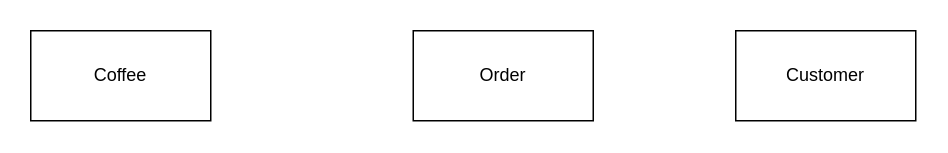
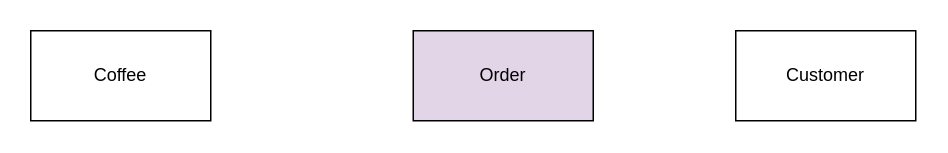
(503, 76) -> (503, 76)
